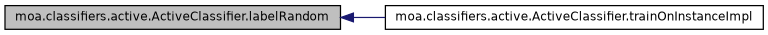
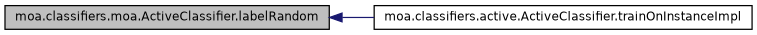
(173, 17) -> (167, 17)
